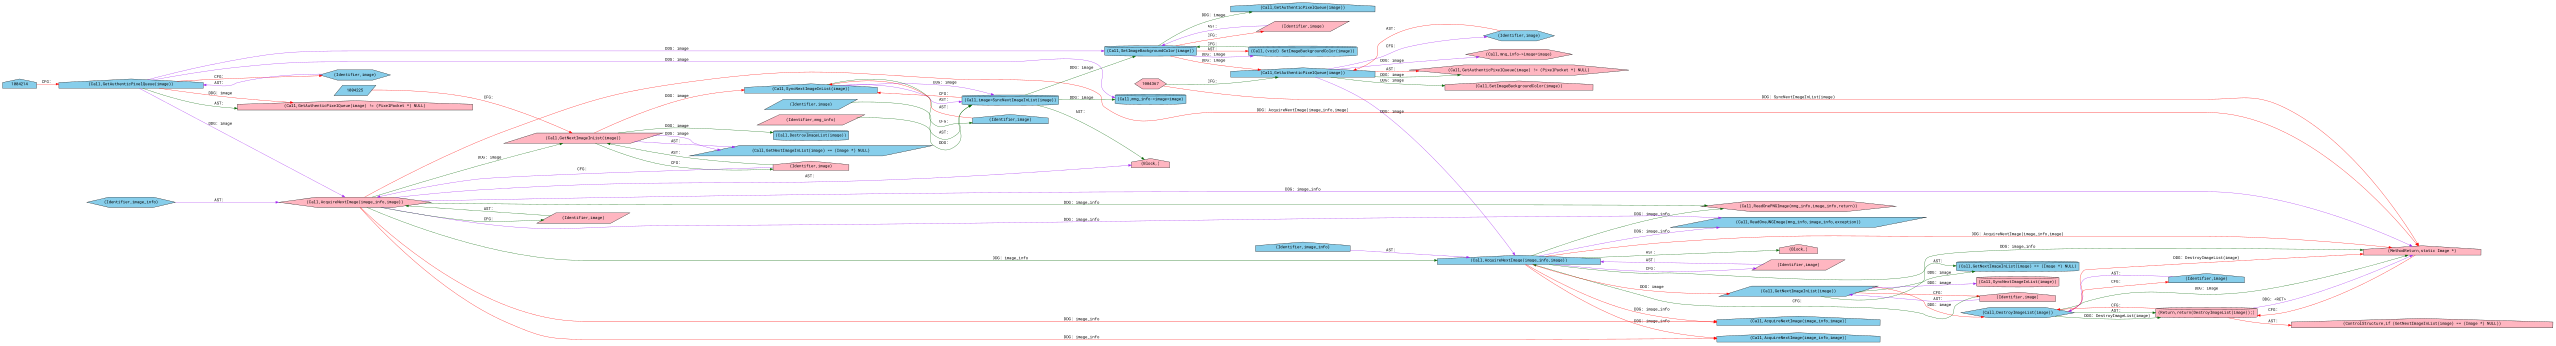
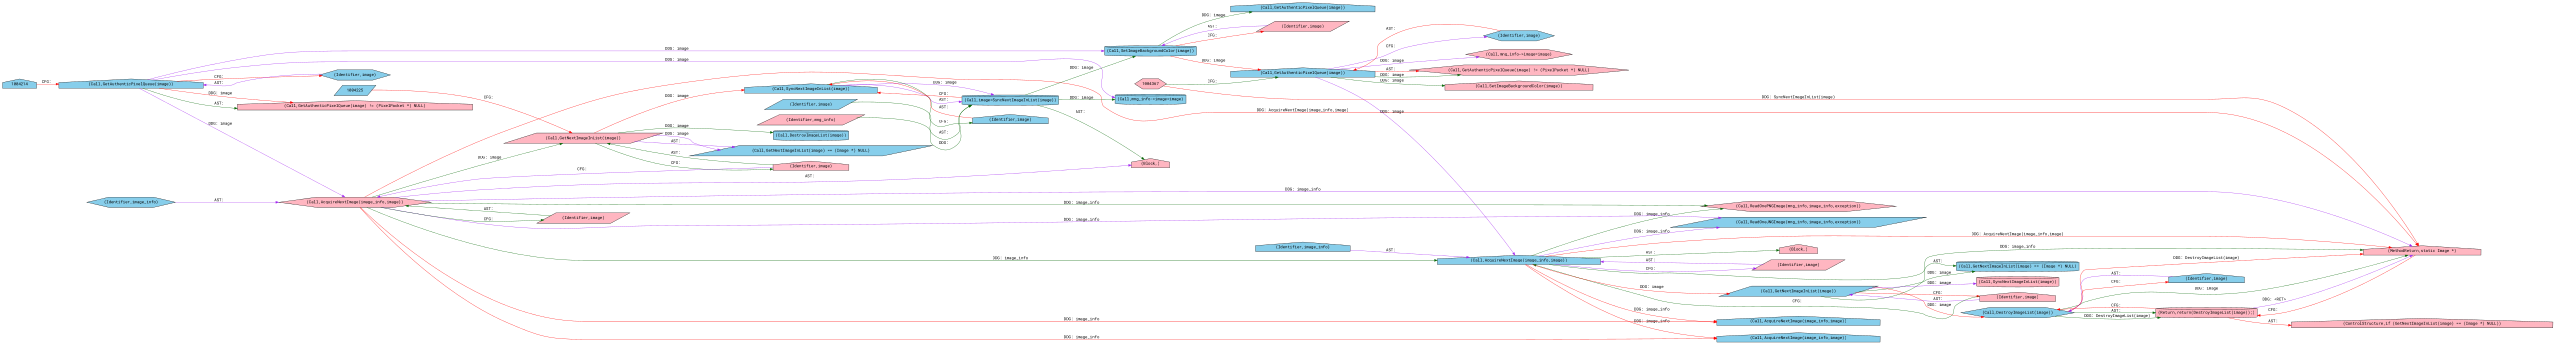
(1303, 51) -> none
(1798, 206) -> (1798, 206)
